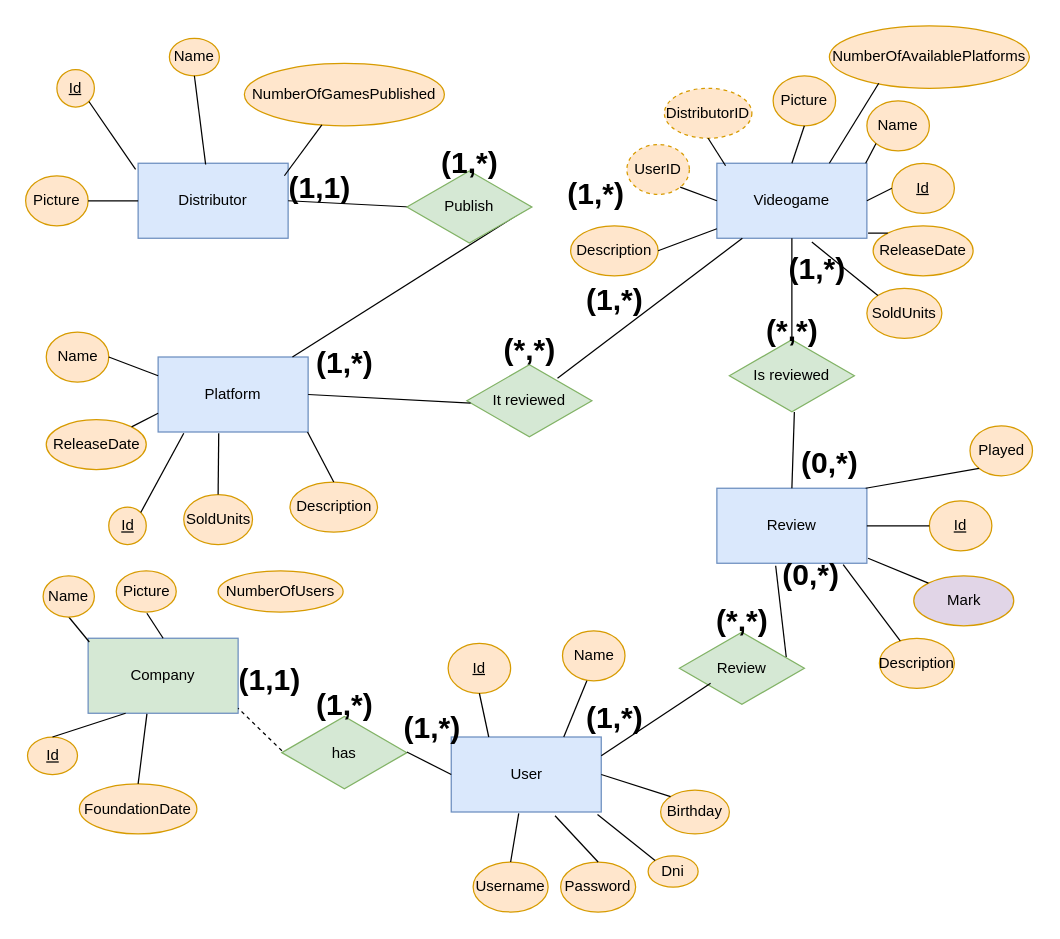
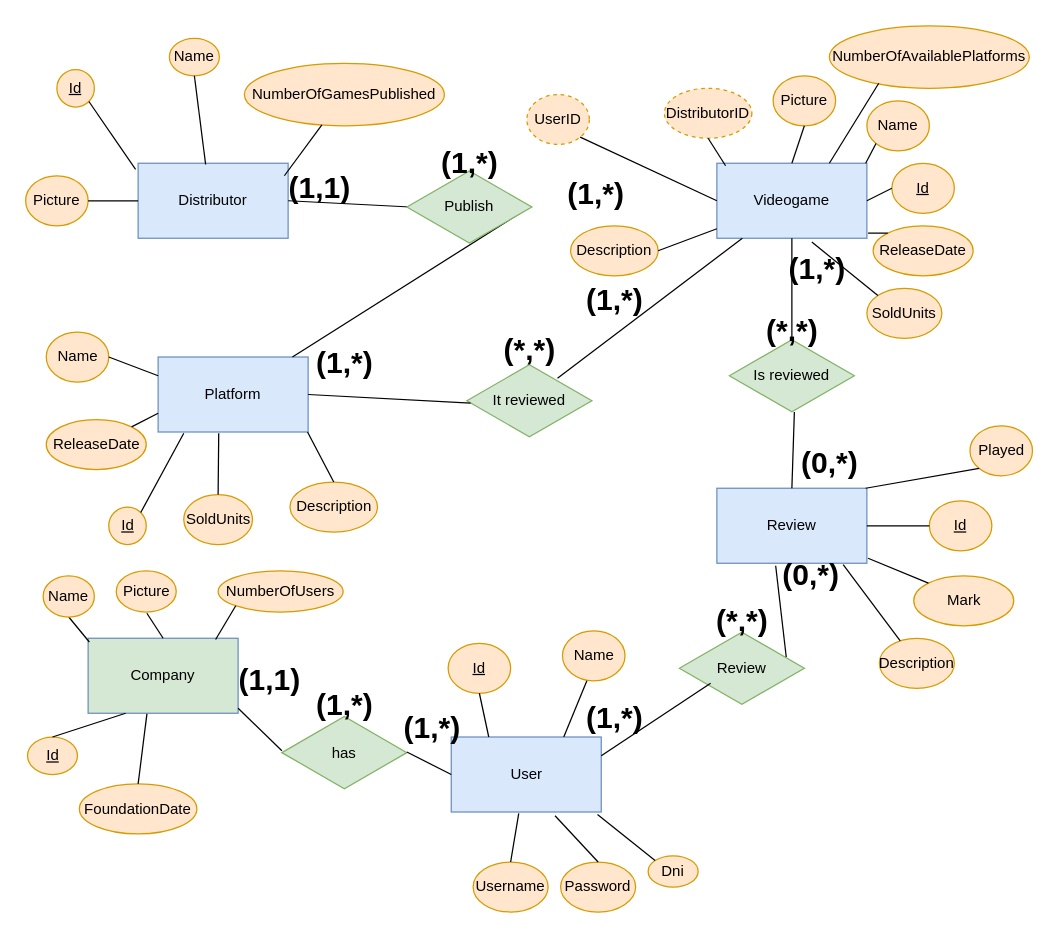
(658, 169) -> (558, 119)
(964, 601) -> (964, 601)
none -> (226, 622)
(260, 729) -> (260, 729)
(636, 785) -> none
(695, 812) -> none
